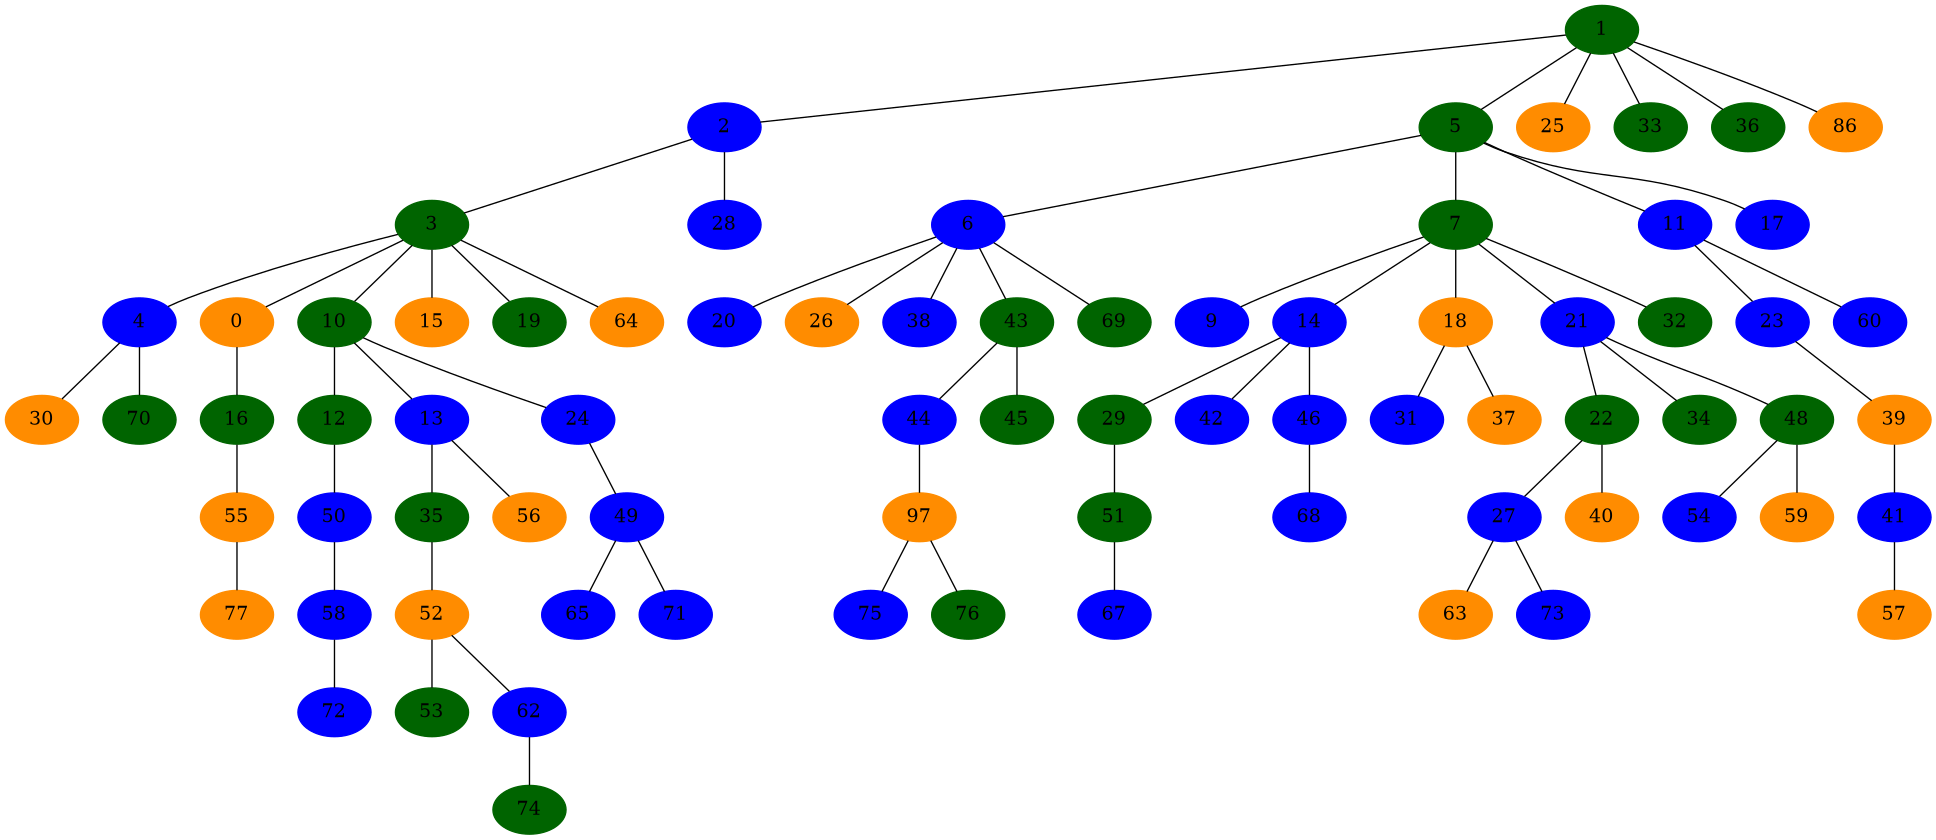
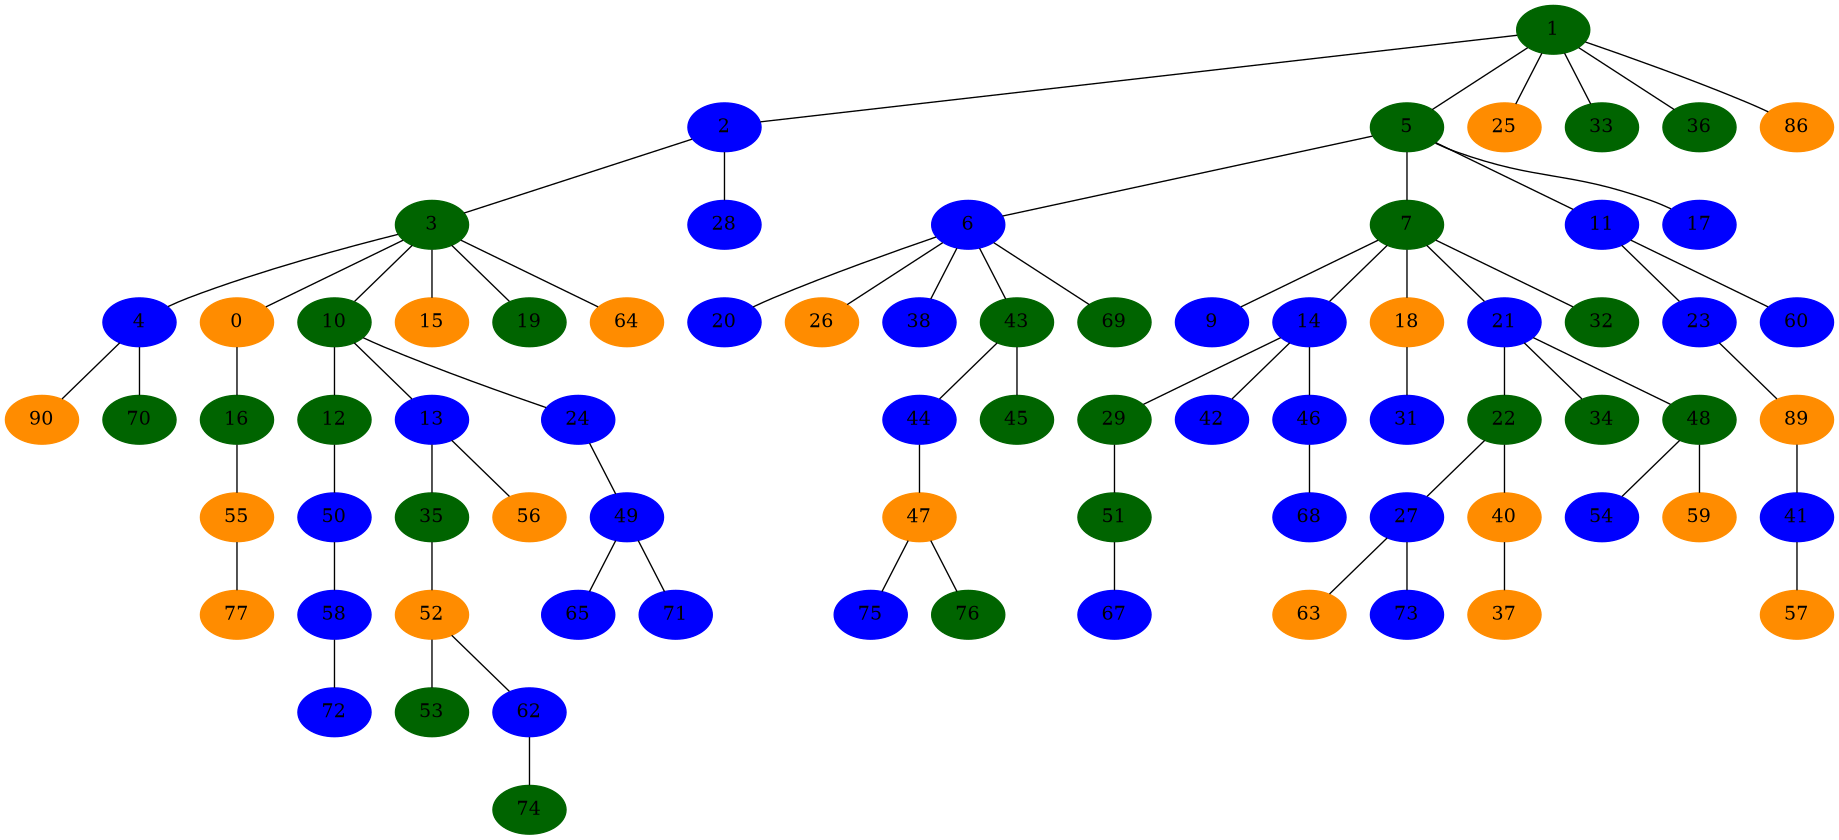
(1480, 371) -> (1504, 566)
(42, 420) -> (42, 420)
(1894, 420) -> (1797, 420)
(919, 517) -> (919, 517)
